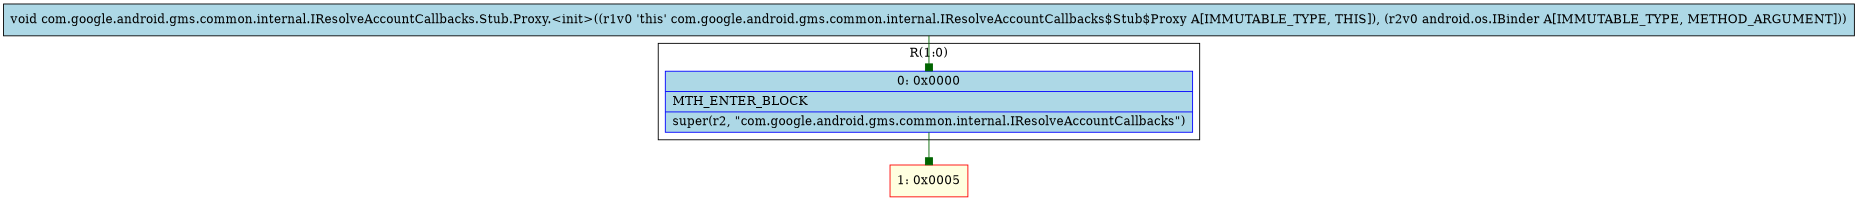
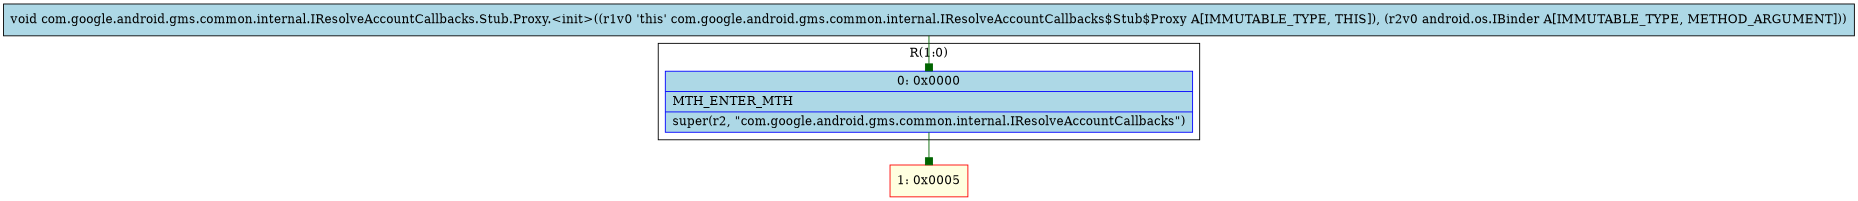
(741, 101) -> (733, 101)
